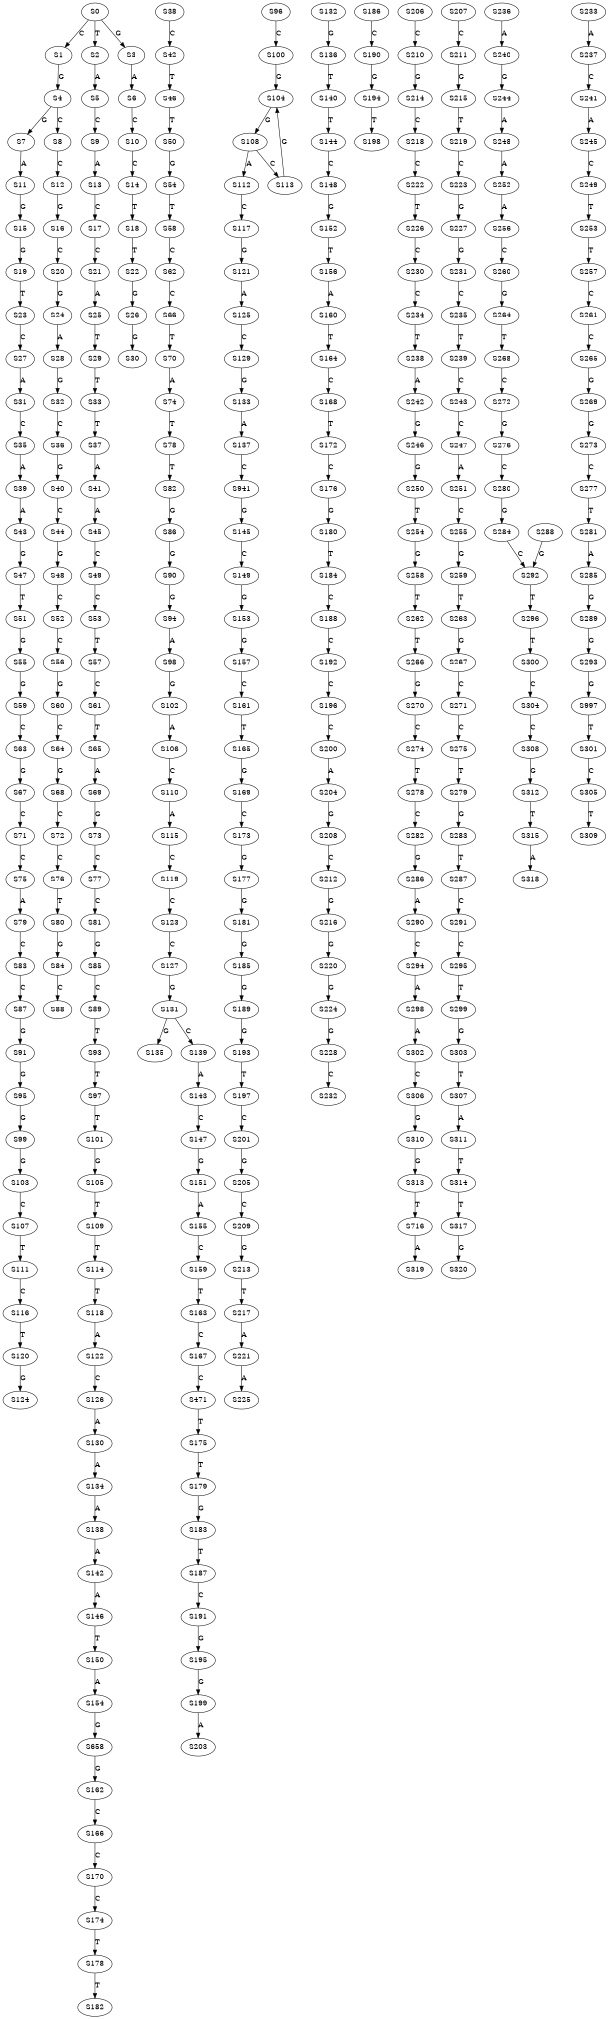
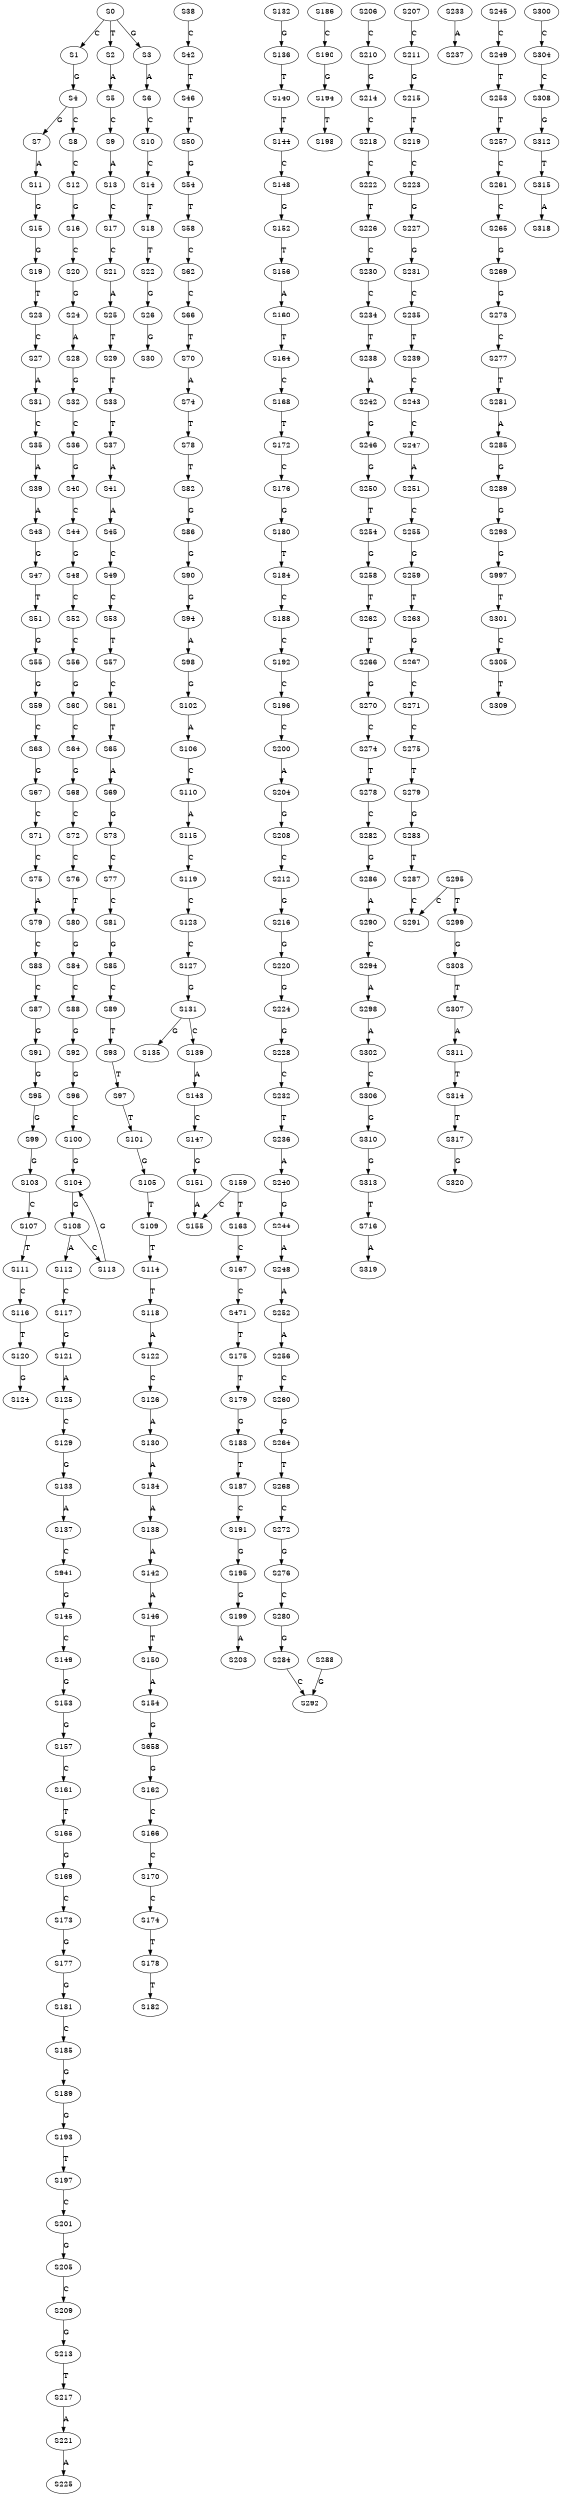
(589, 99) -> none
(530, 619) -> none
(458, 942) -> (435, 899)
(245, 945) -> (66, 2029)
none -> (73, 1053)
none -> (281, 1116)
(198, 1246) -> (218, 1203)
